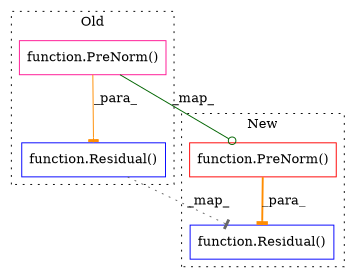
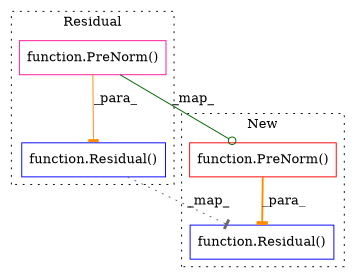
(93, 22) -> (93, 22)
